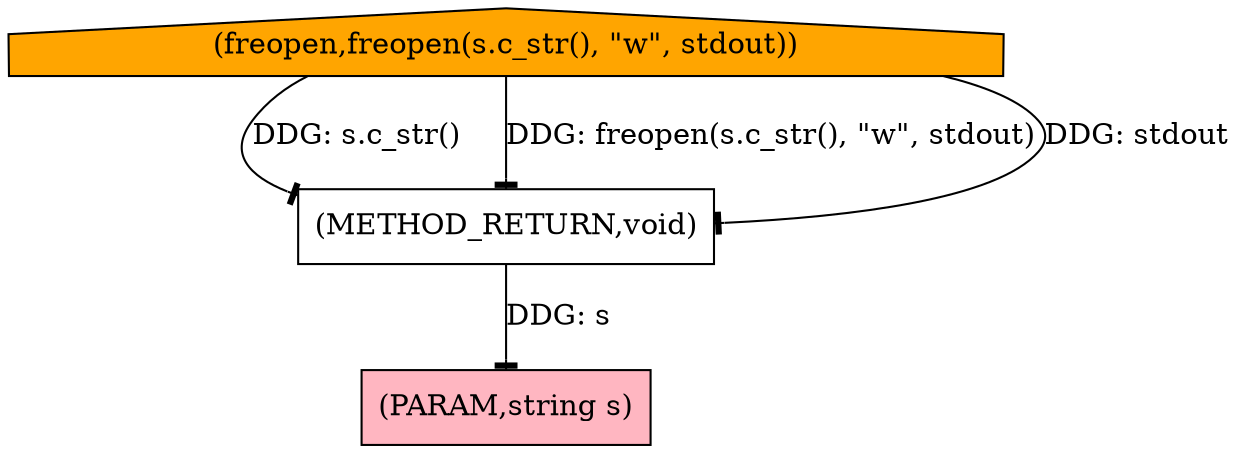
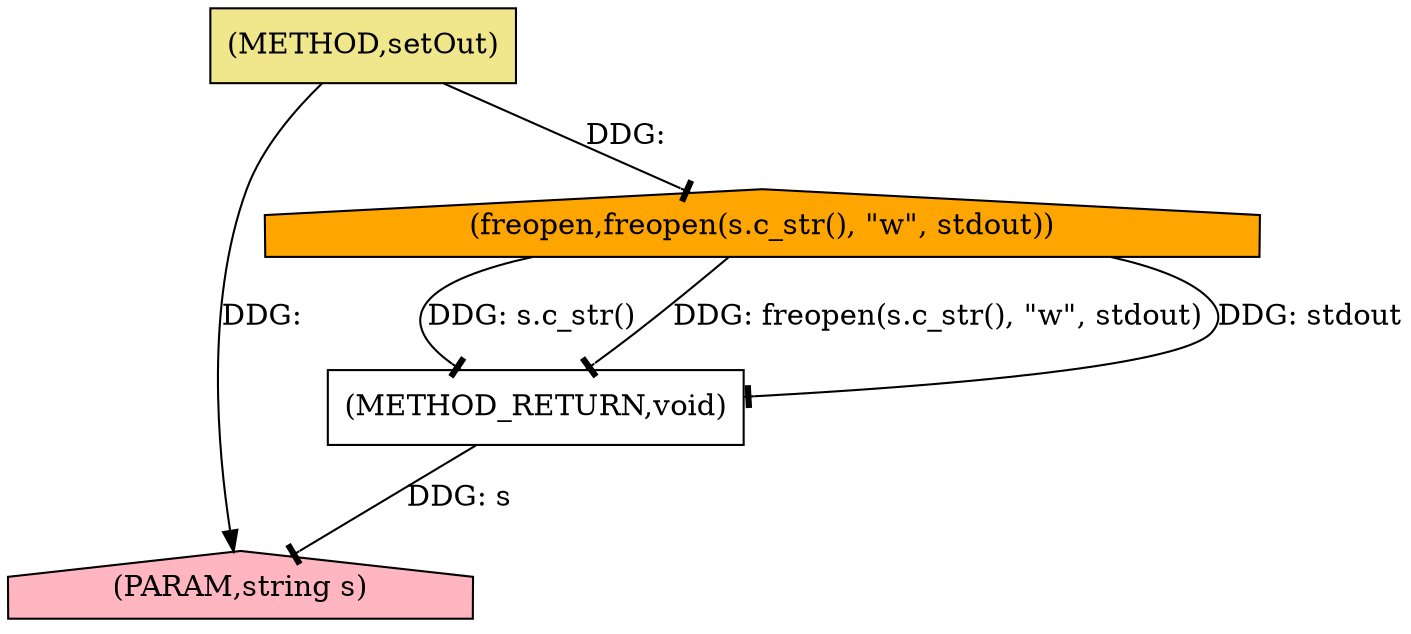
none -> (363, 46)
(506, 408) -> (240, 588)
